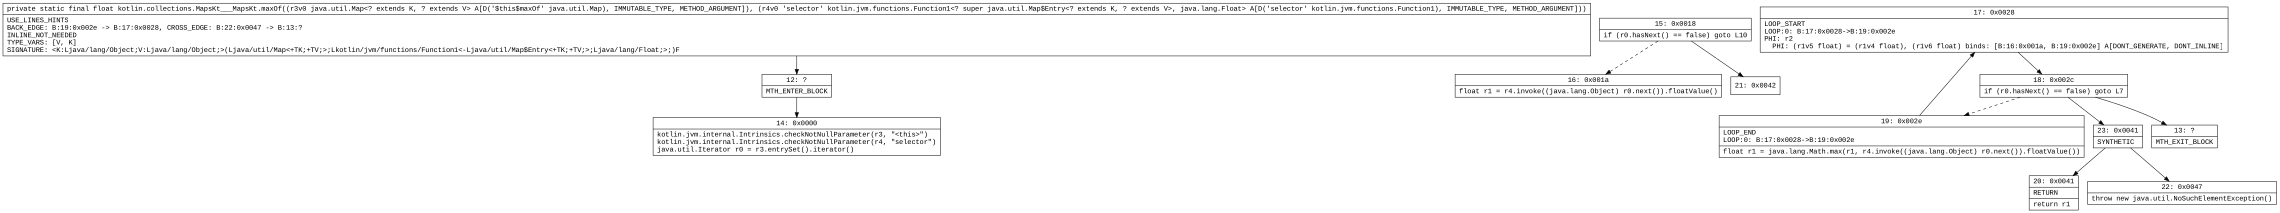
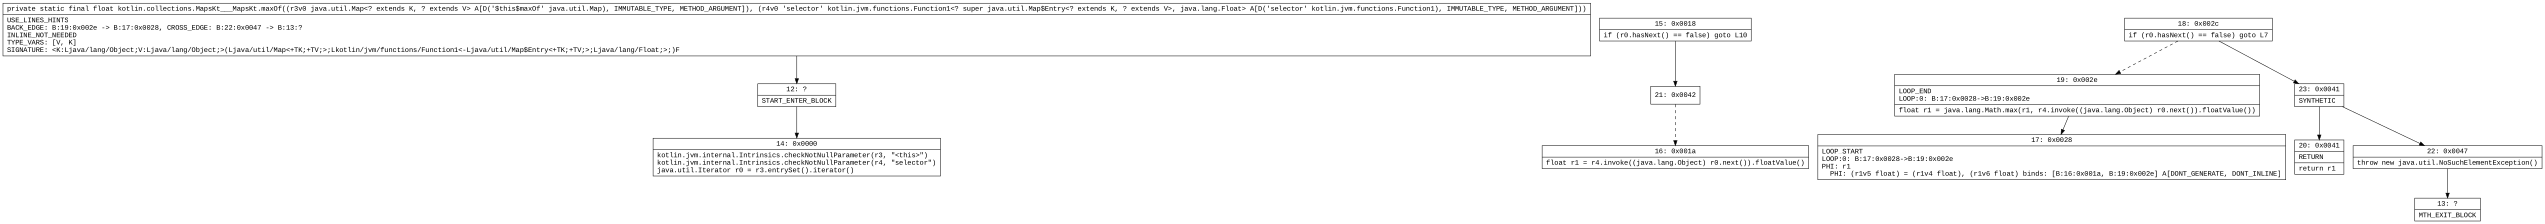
(1781, 39) -> (1838, 166)
(1634, 56) -> (1675, 122)
(2028, 62) -> none
(797, 91) -> (797, 101)
(2129, 108) -> (2448, 181)
